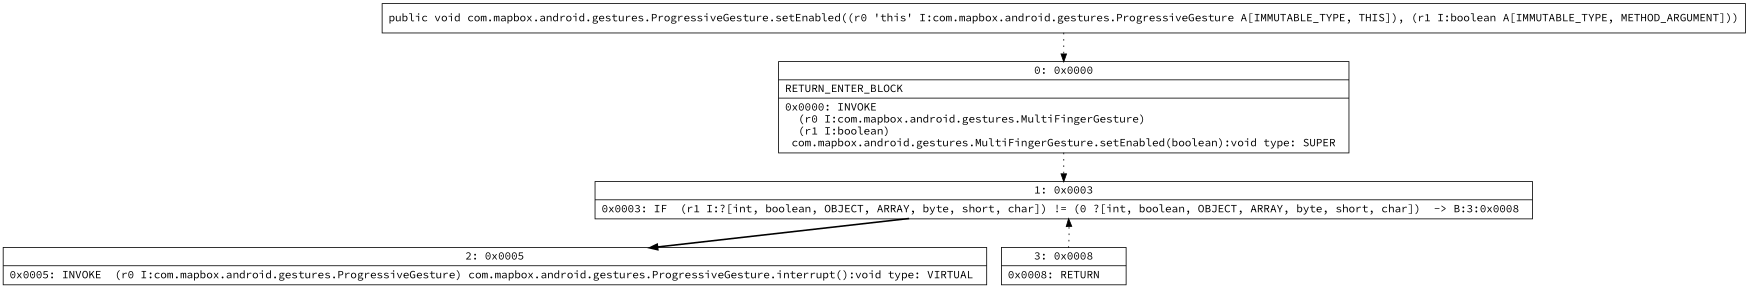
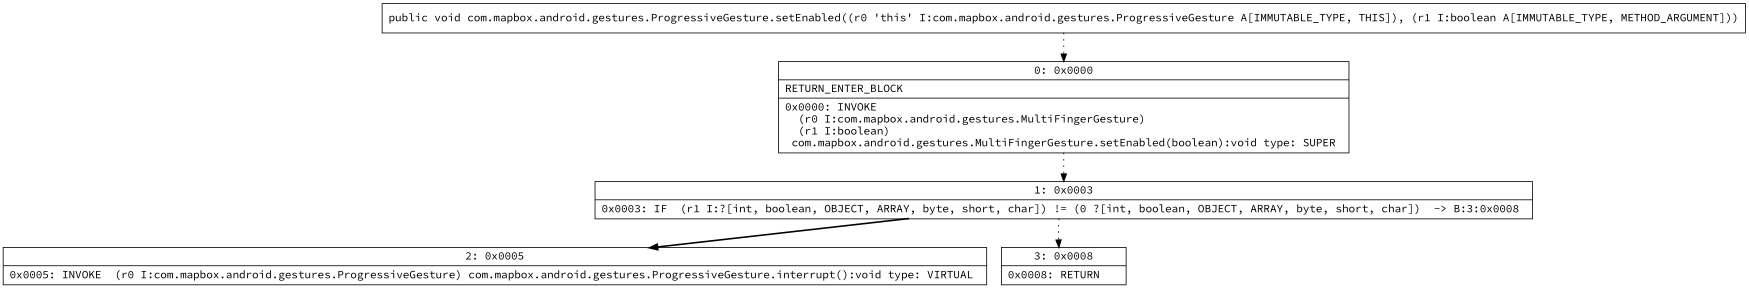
(1069, 237) -> (1058, 229)
